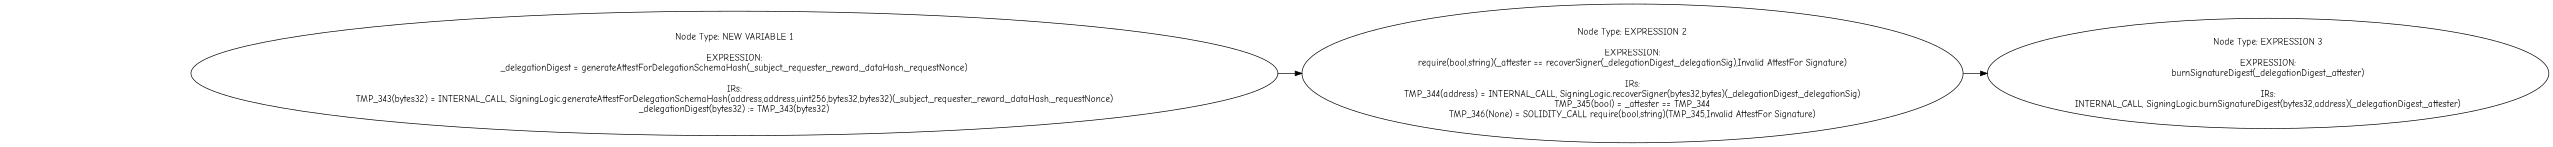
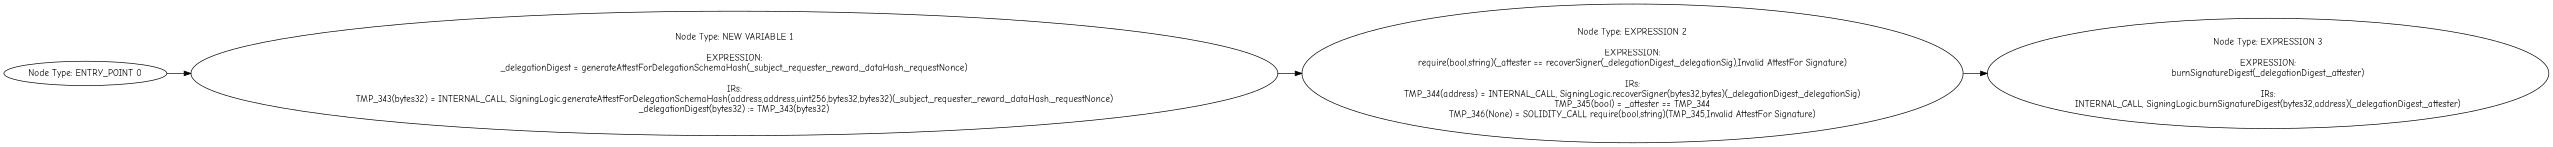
none -> (85, 73)
